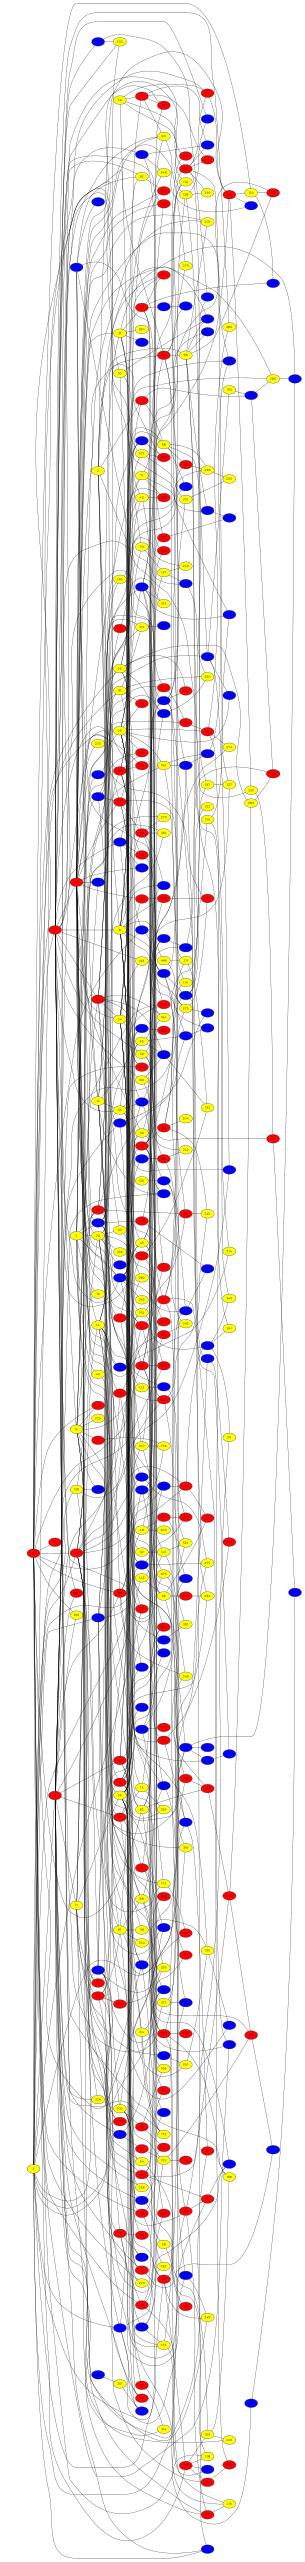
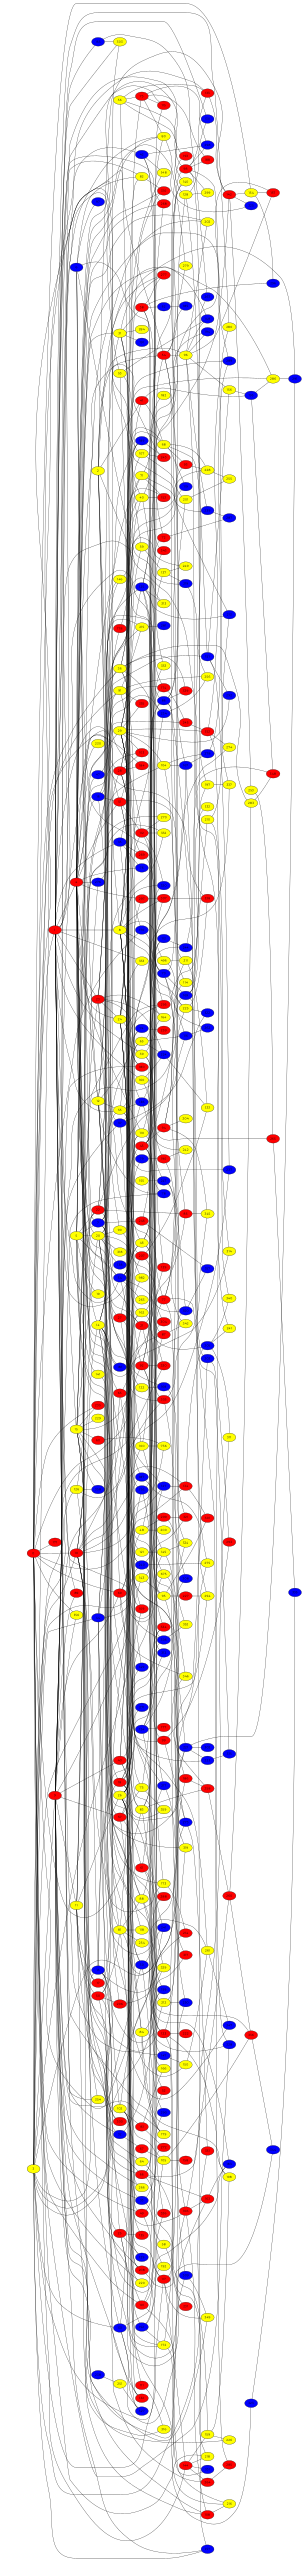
none -> (164, 395)
(194, 599) -> (208, 373)
none -> (164, 666)
